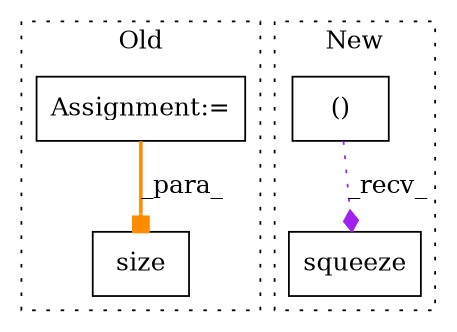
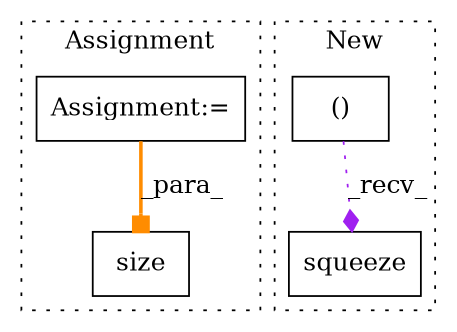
(141, 42) -> (141, 42)
